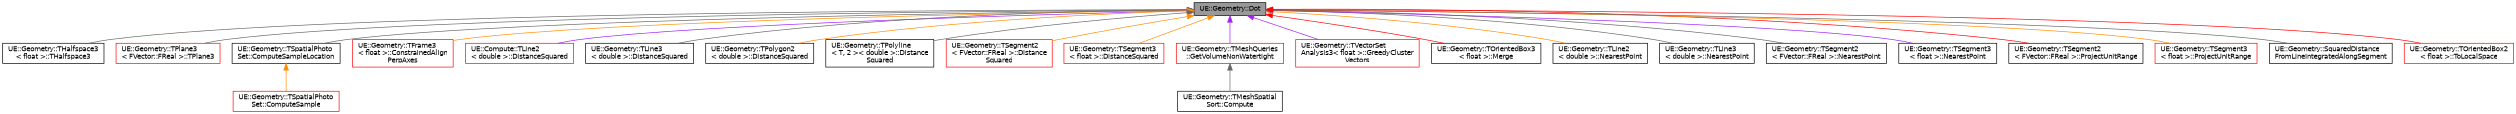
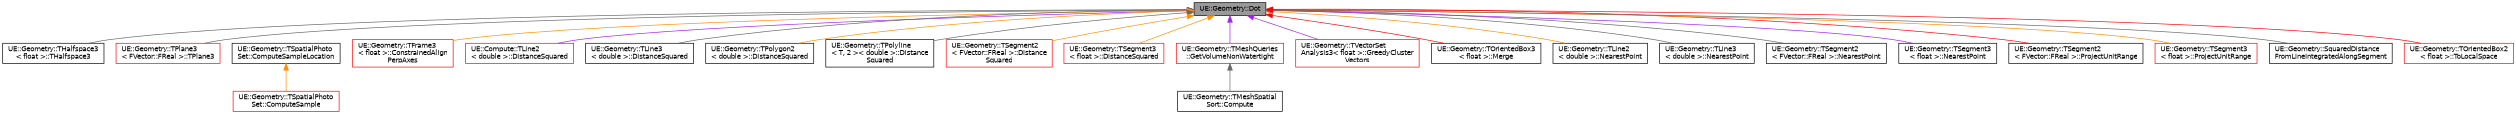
(626, 22) -> none
